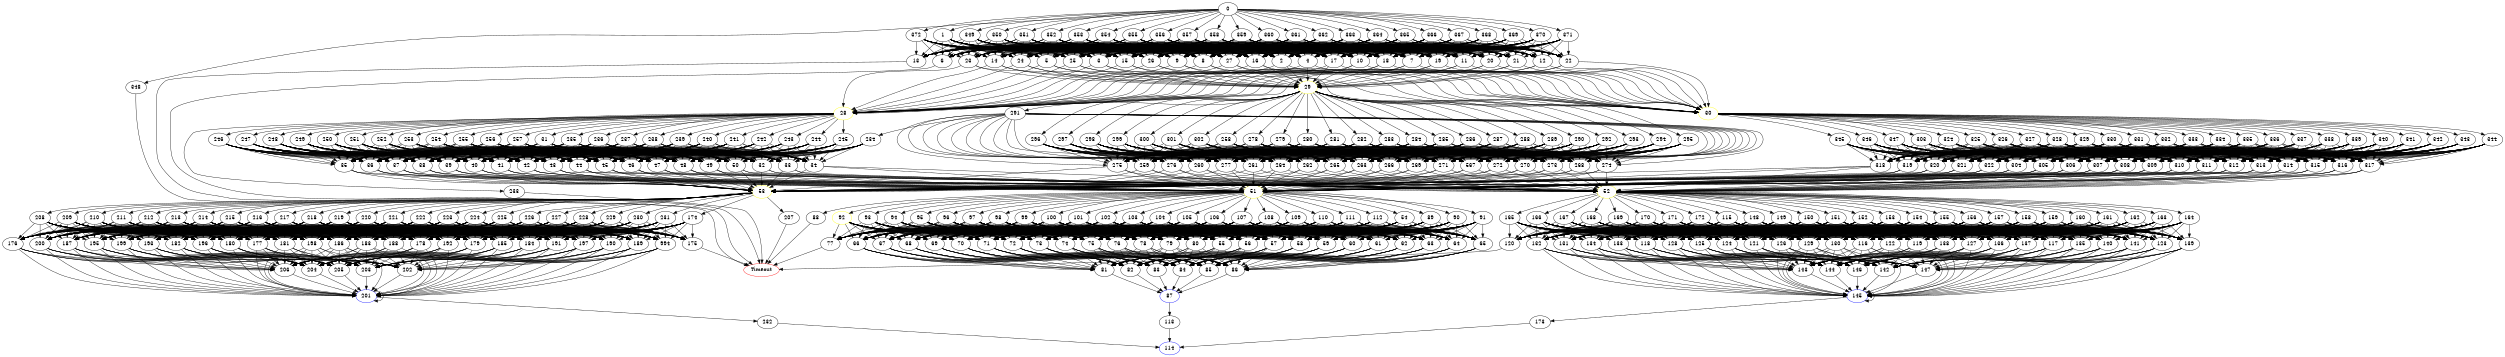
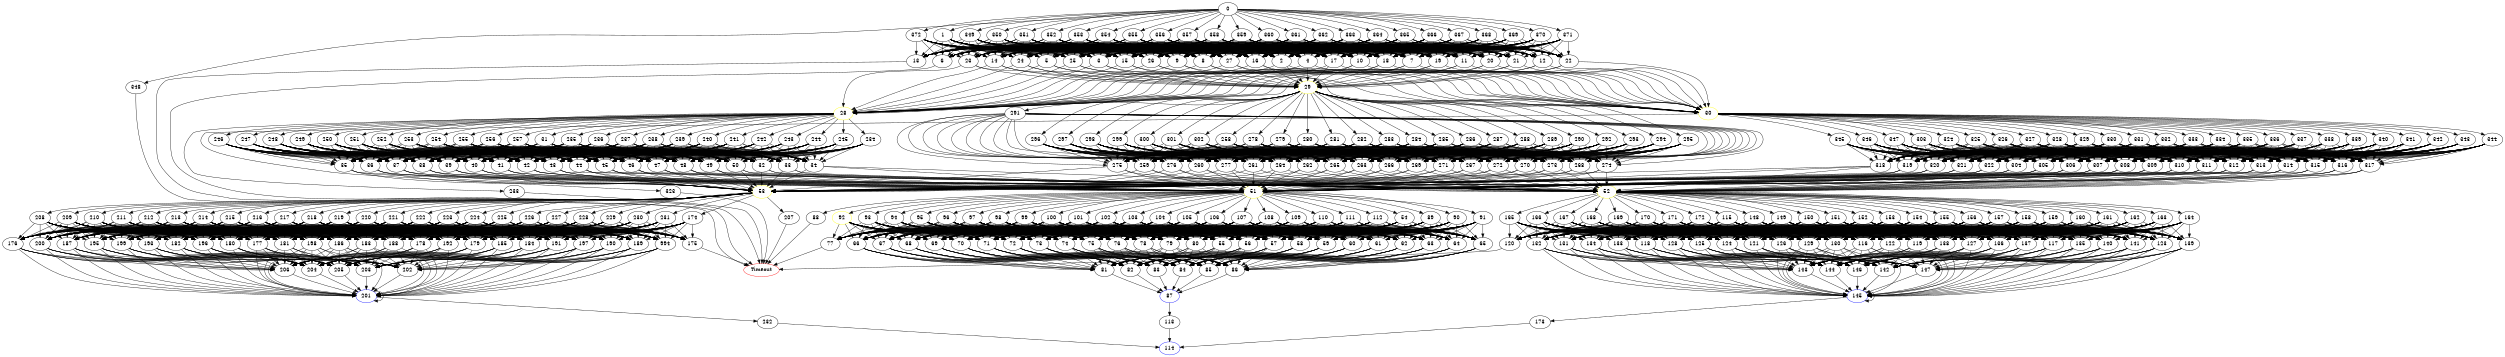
(934, 123) -> (856, 126)
(1471, 166) -> (1471, 166)
none -> (670, 192)
none -> (654, 231)
